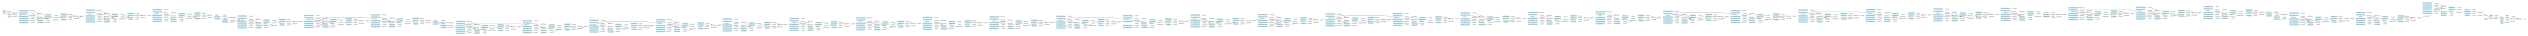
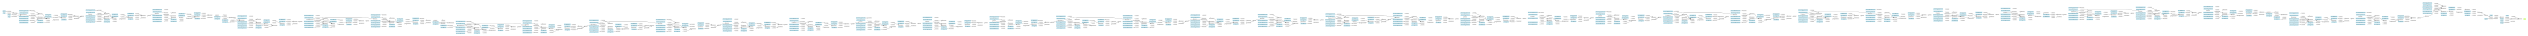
(1533, 20) -> none
none -> (1128, 24)
